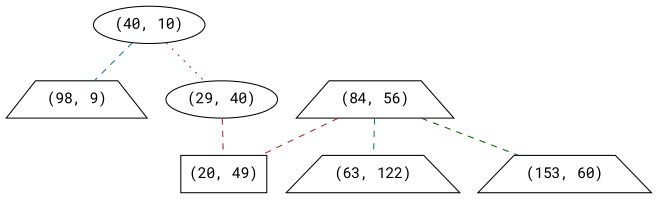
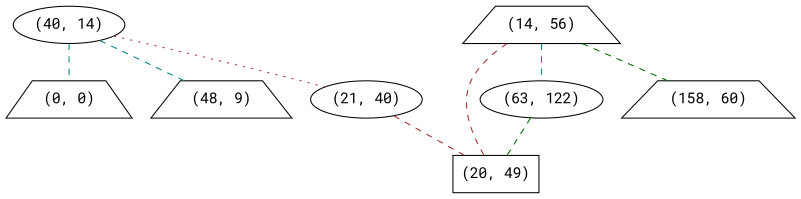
(149, 25) -> (69, 25)
none -> (69, 99)
(77, 99) -> (221, 99)
(222, 99) -> (366, 99)
(375, 99) -> (542, 25)
none -> (519, 137)
(373, 174) -> (542, 99)
(565, 174) -> (708, 99)
